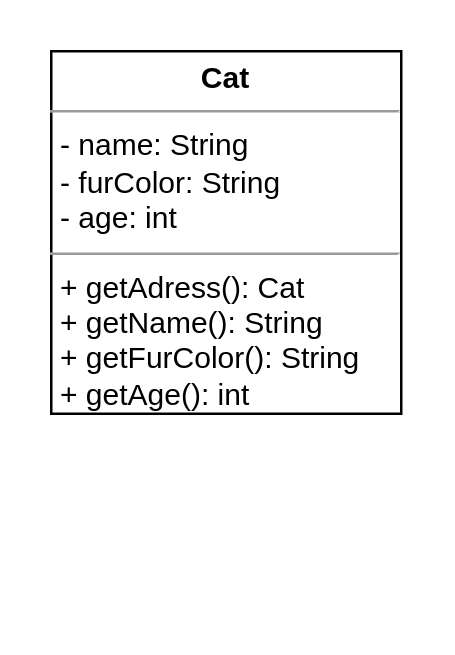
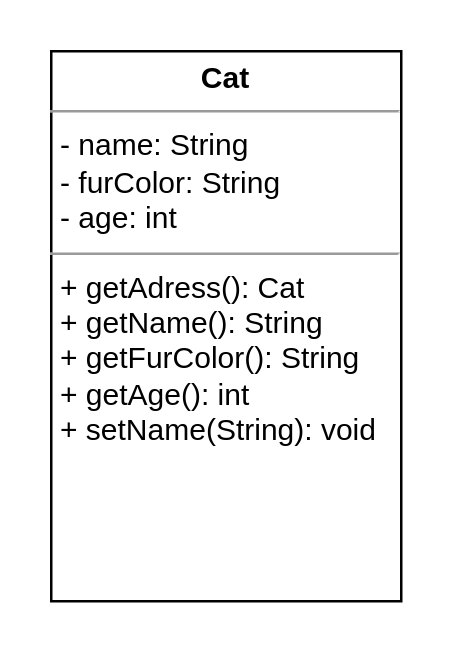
(226, 233) -> (226, 326)
